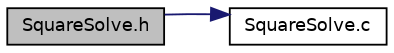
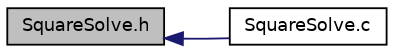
(188, 14) -> (206, 39)
